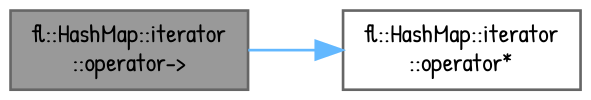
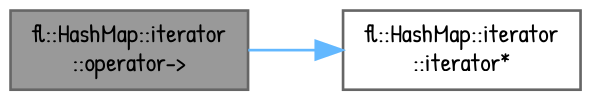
(462, 50) -> (462, 50)
